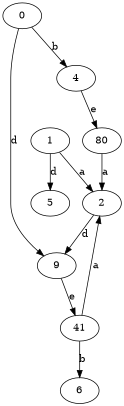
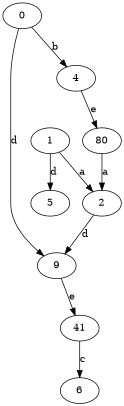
(90, 269) -> none
(83, 359) -> (83, 359)
